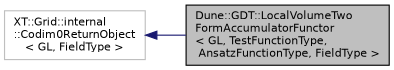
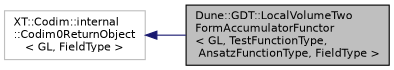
(75, 35) -> (75, 35)
